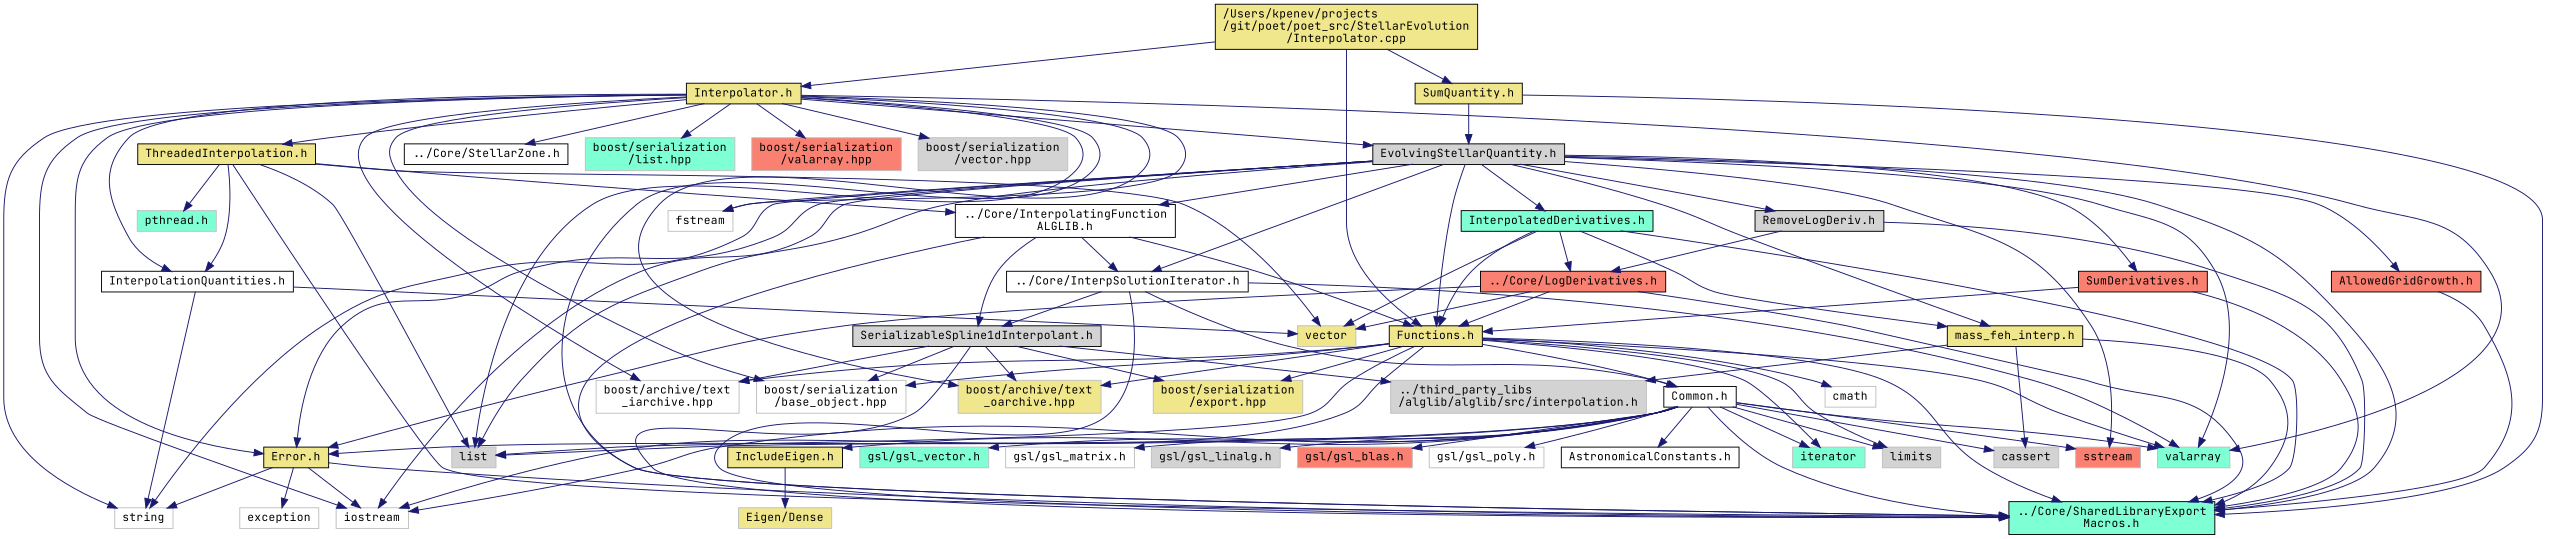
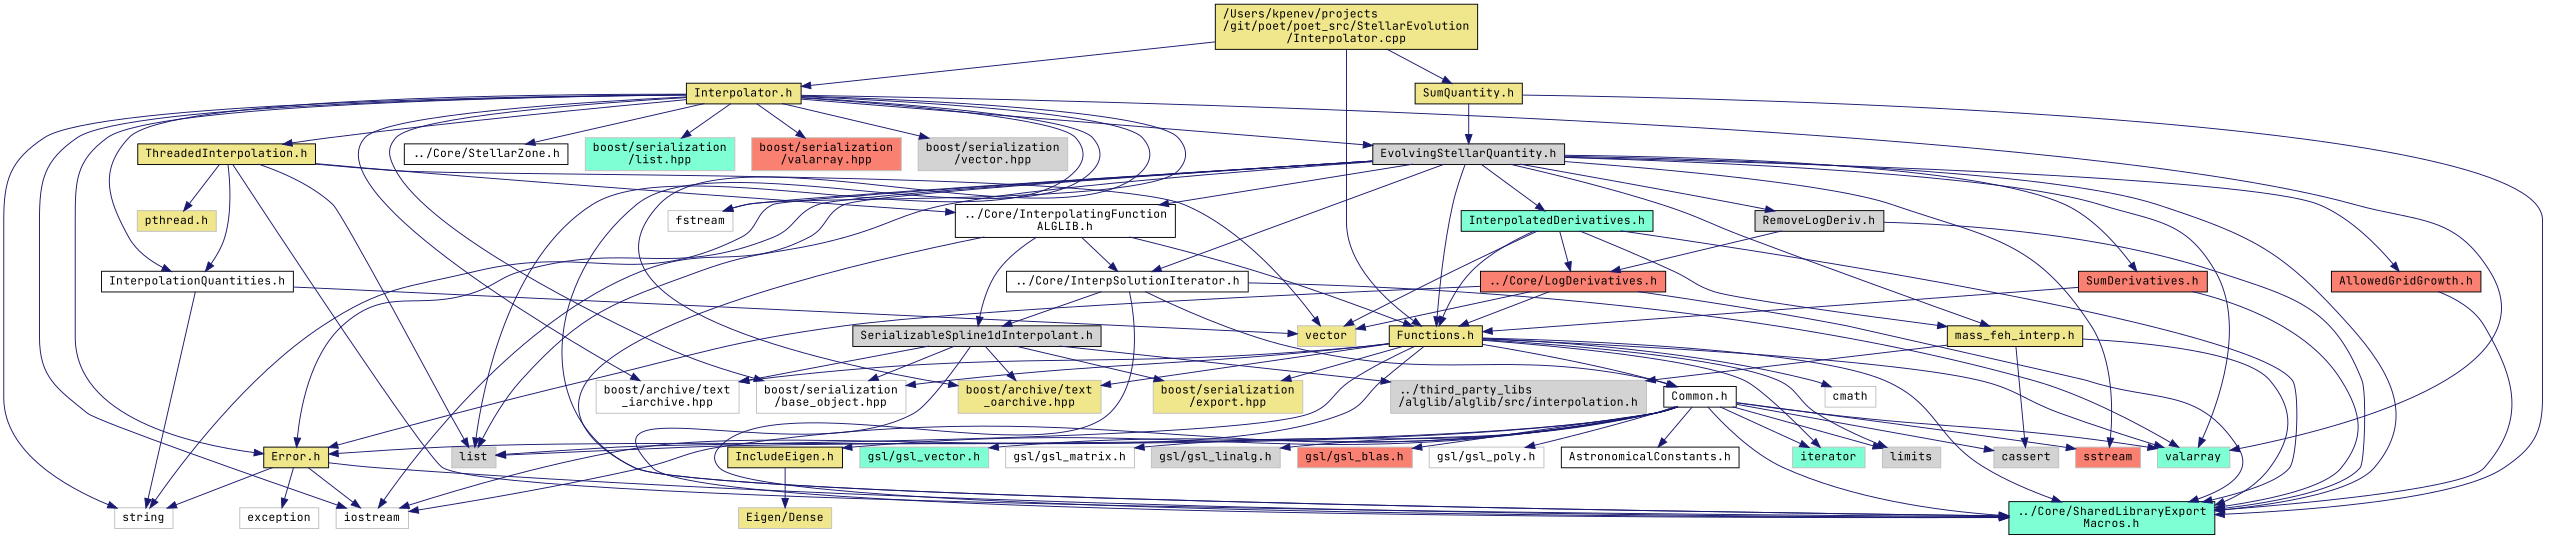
(177, 221) -> (177, 221)
